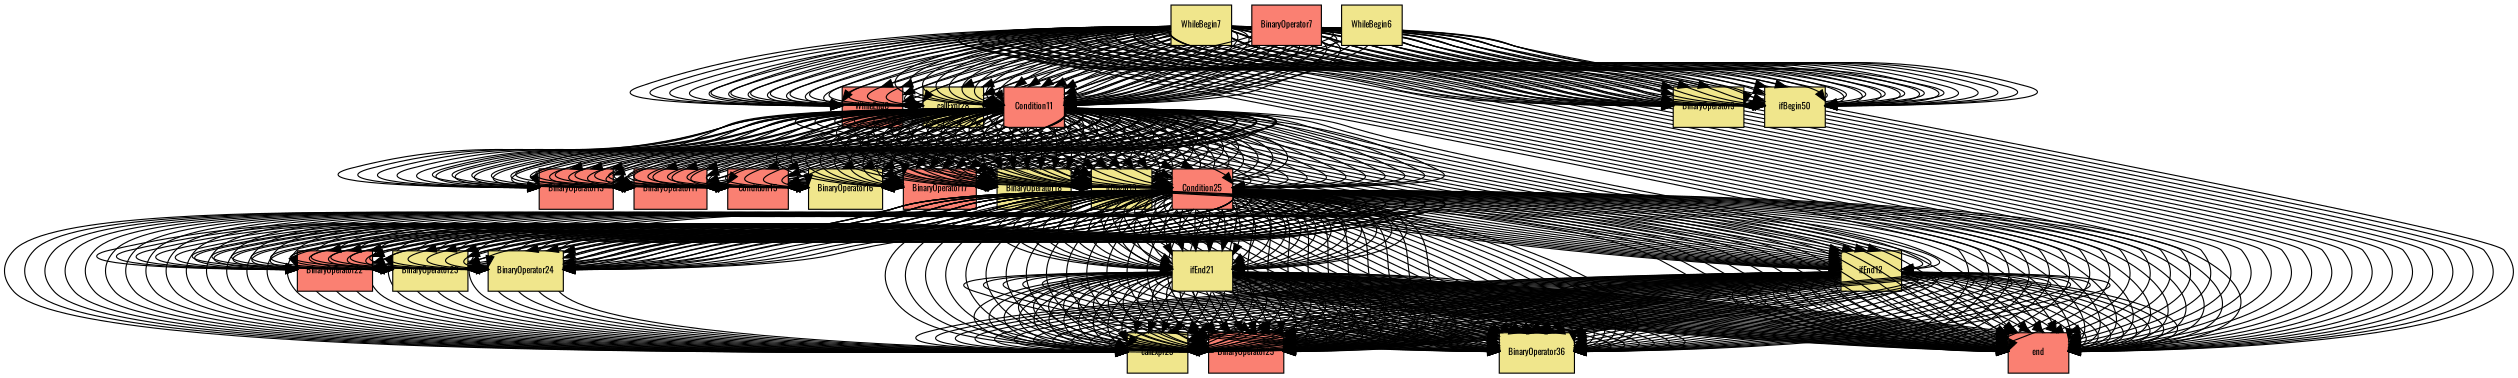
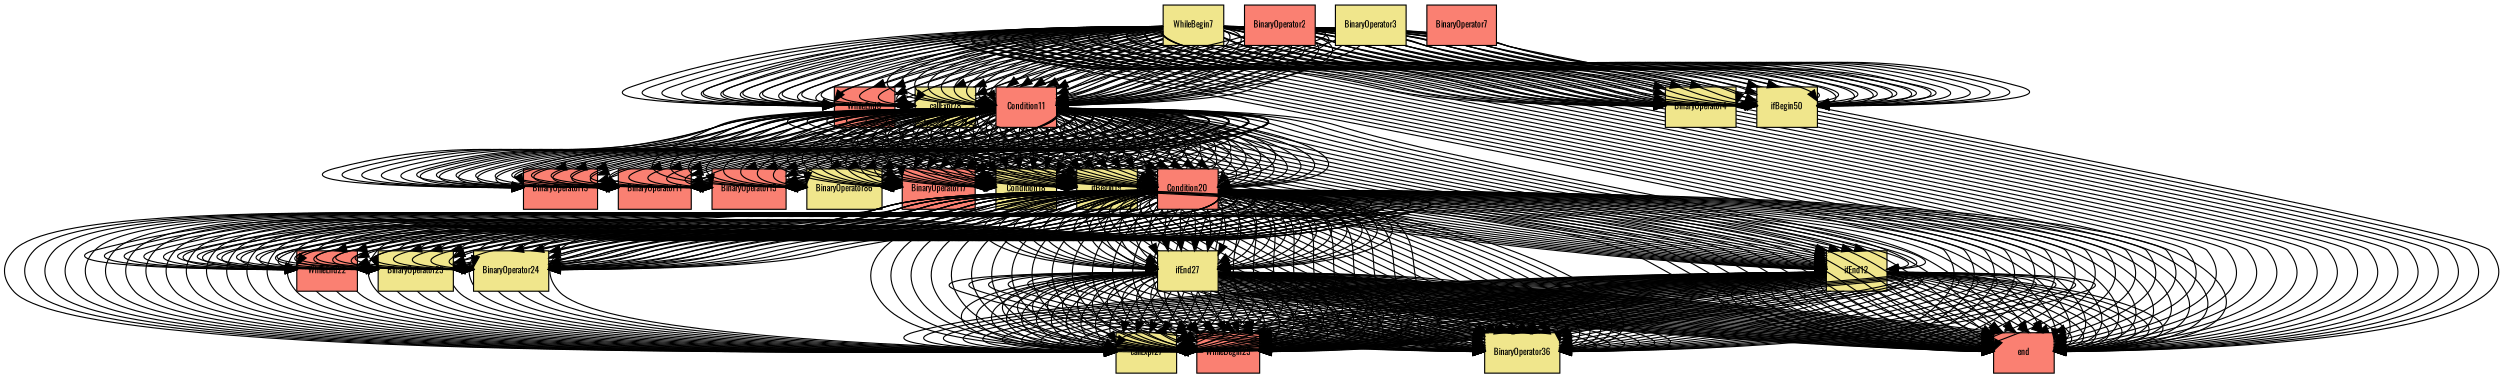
none -> (1280, 25)
none -> (1371, 25)
(1372, 25) -> none
(953, 107) -> (945, 107)
(1709, 107) -> (1701, 107)
(758, 189) -> (749, 189)
(846, 189) -> (844, 189)
(1034, 189) -> (1026, 189)
(1202, 189) -> (1188, 189)
(335, 271) -> (327, 271)
(1202, 271) -> (1188, 271)
(1158, 353) -> (1146, 353)
(1246, 353) -> (1228, 353)
